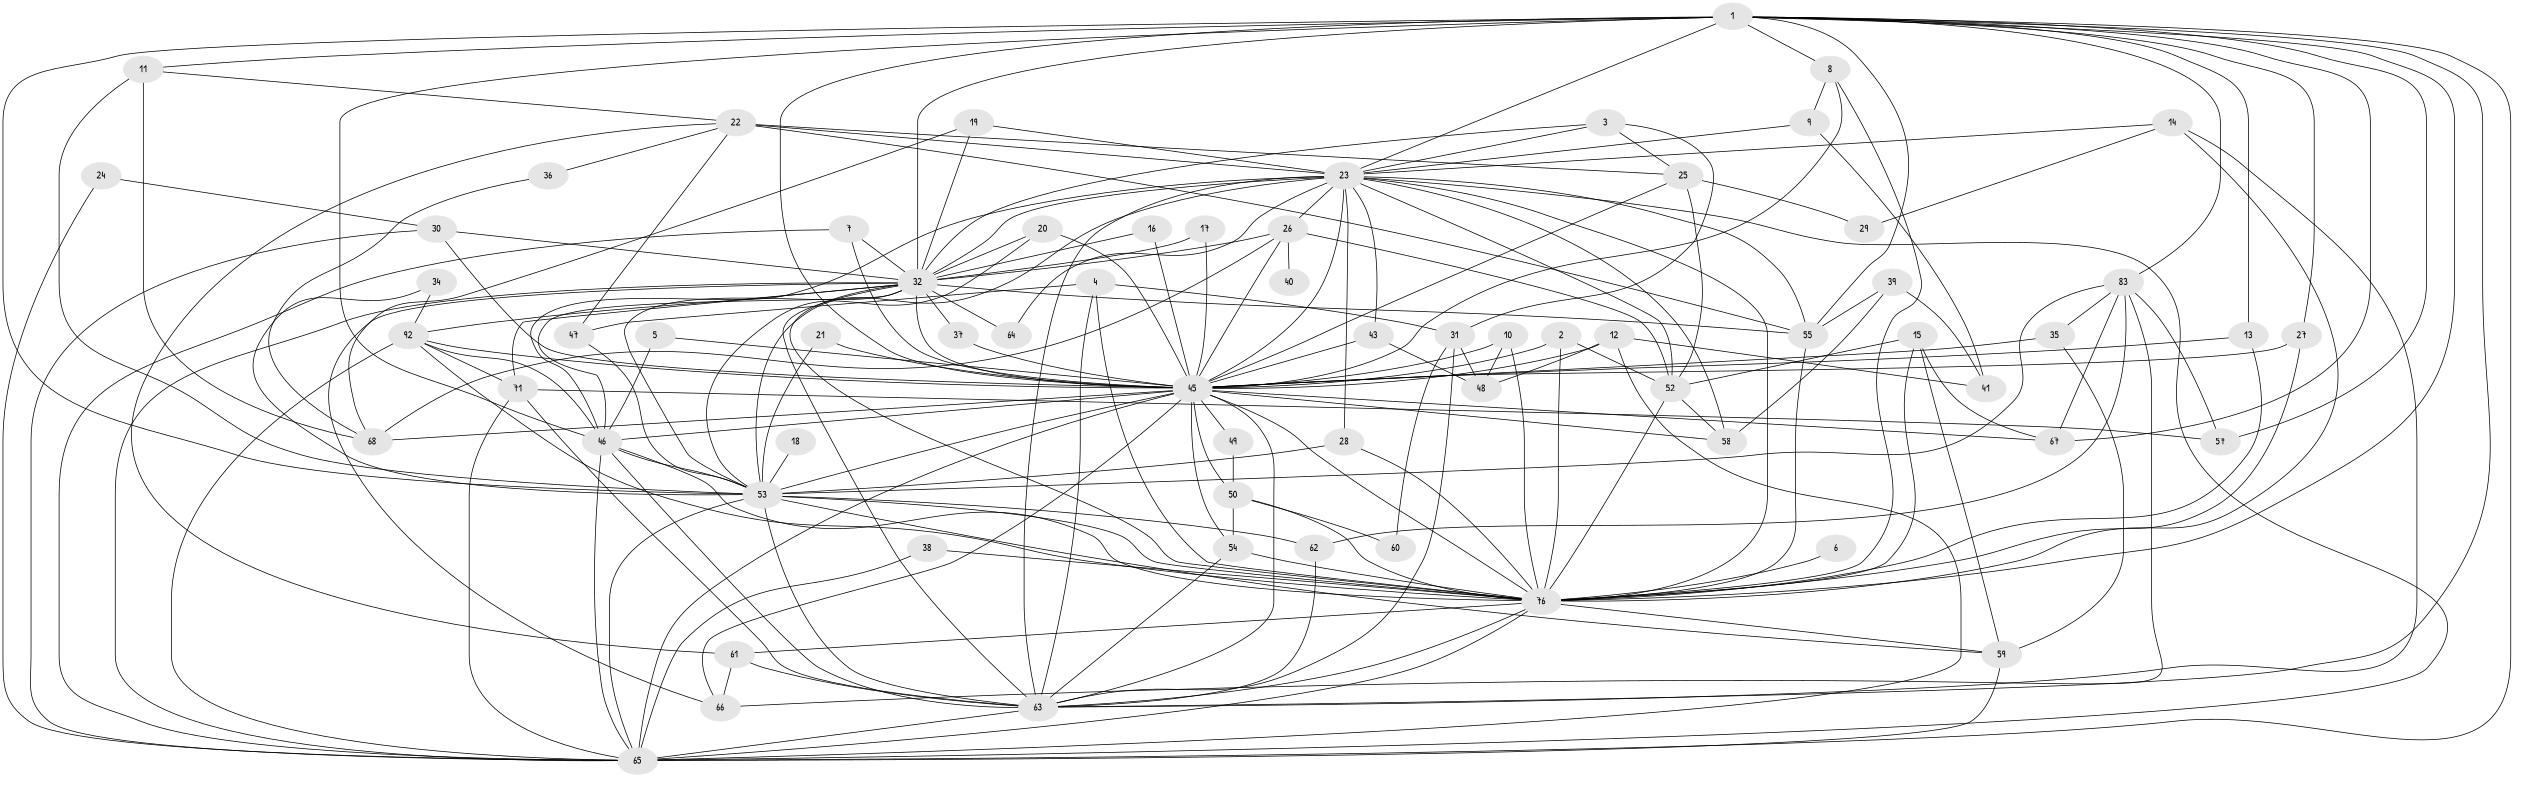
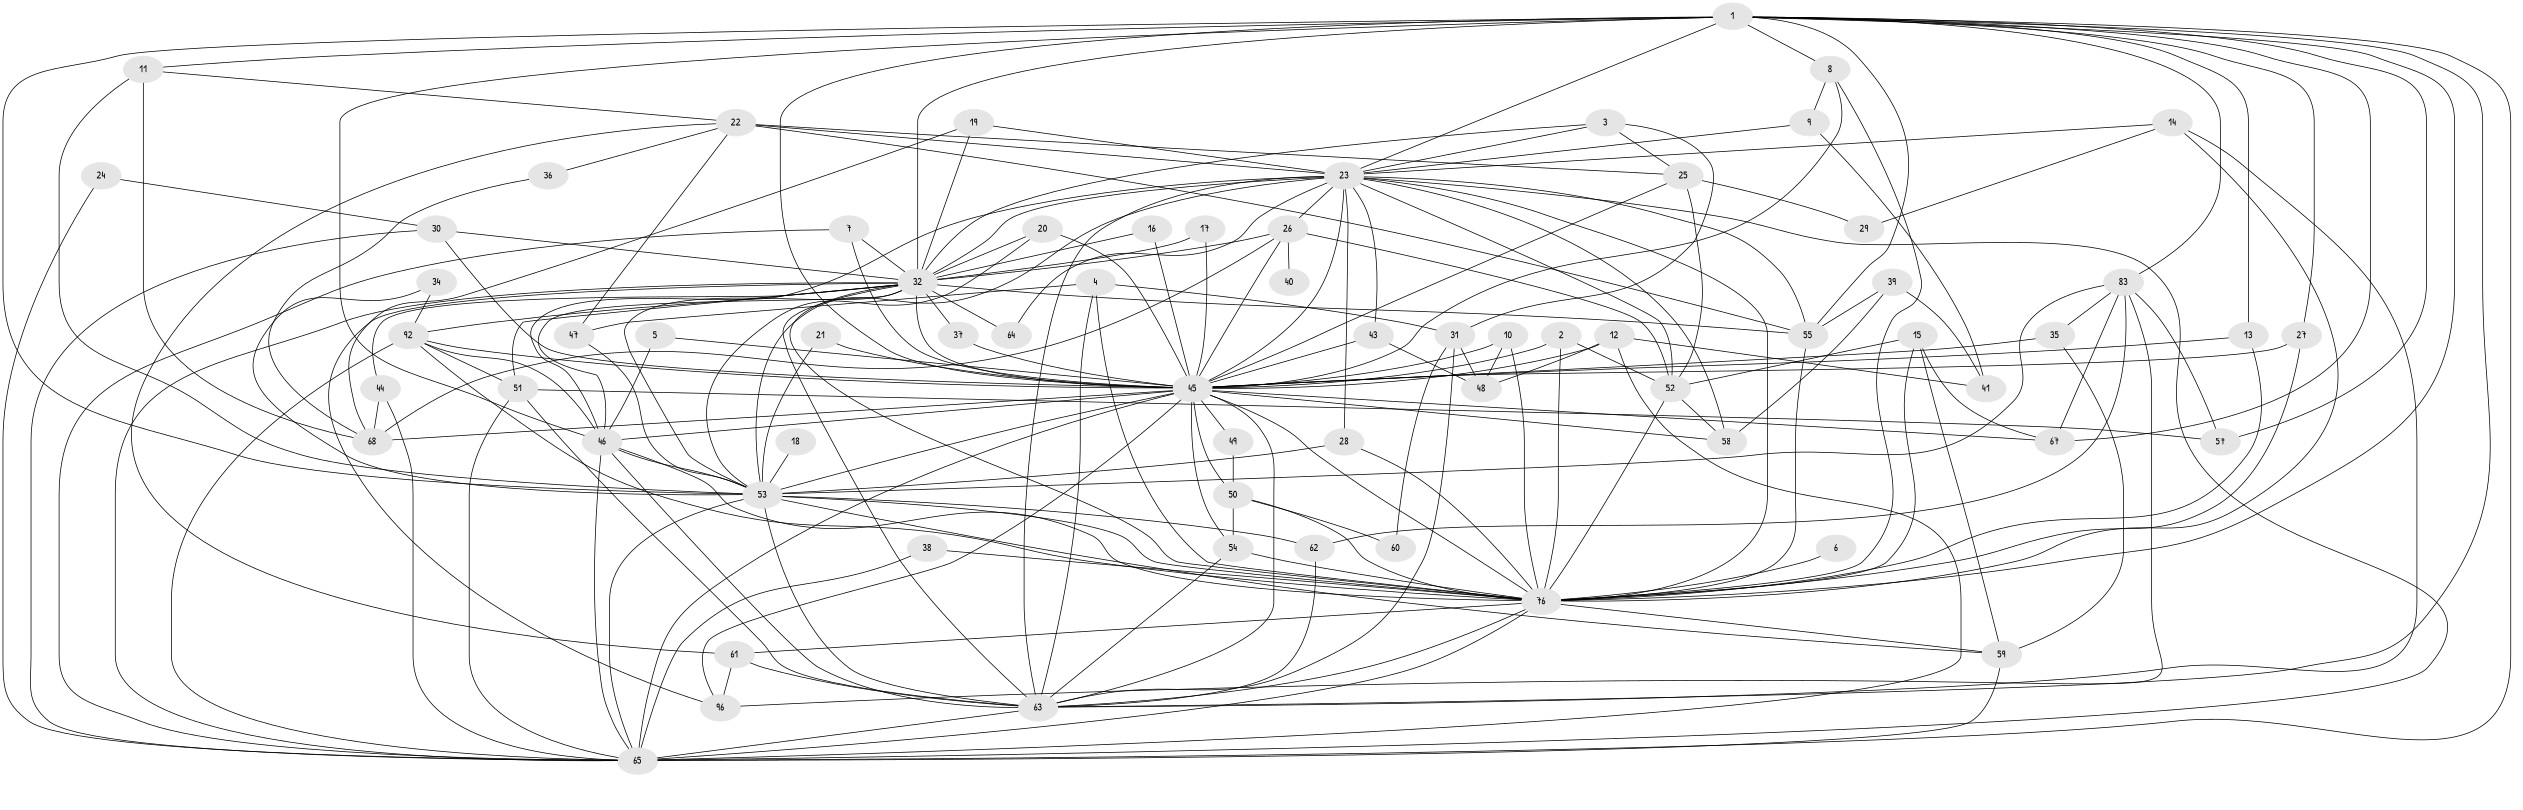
none -> (381, 389)
(518, 389) -> (518, 389)
(720, 708) -> (720, 708)
